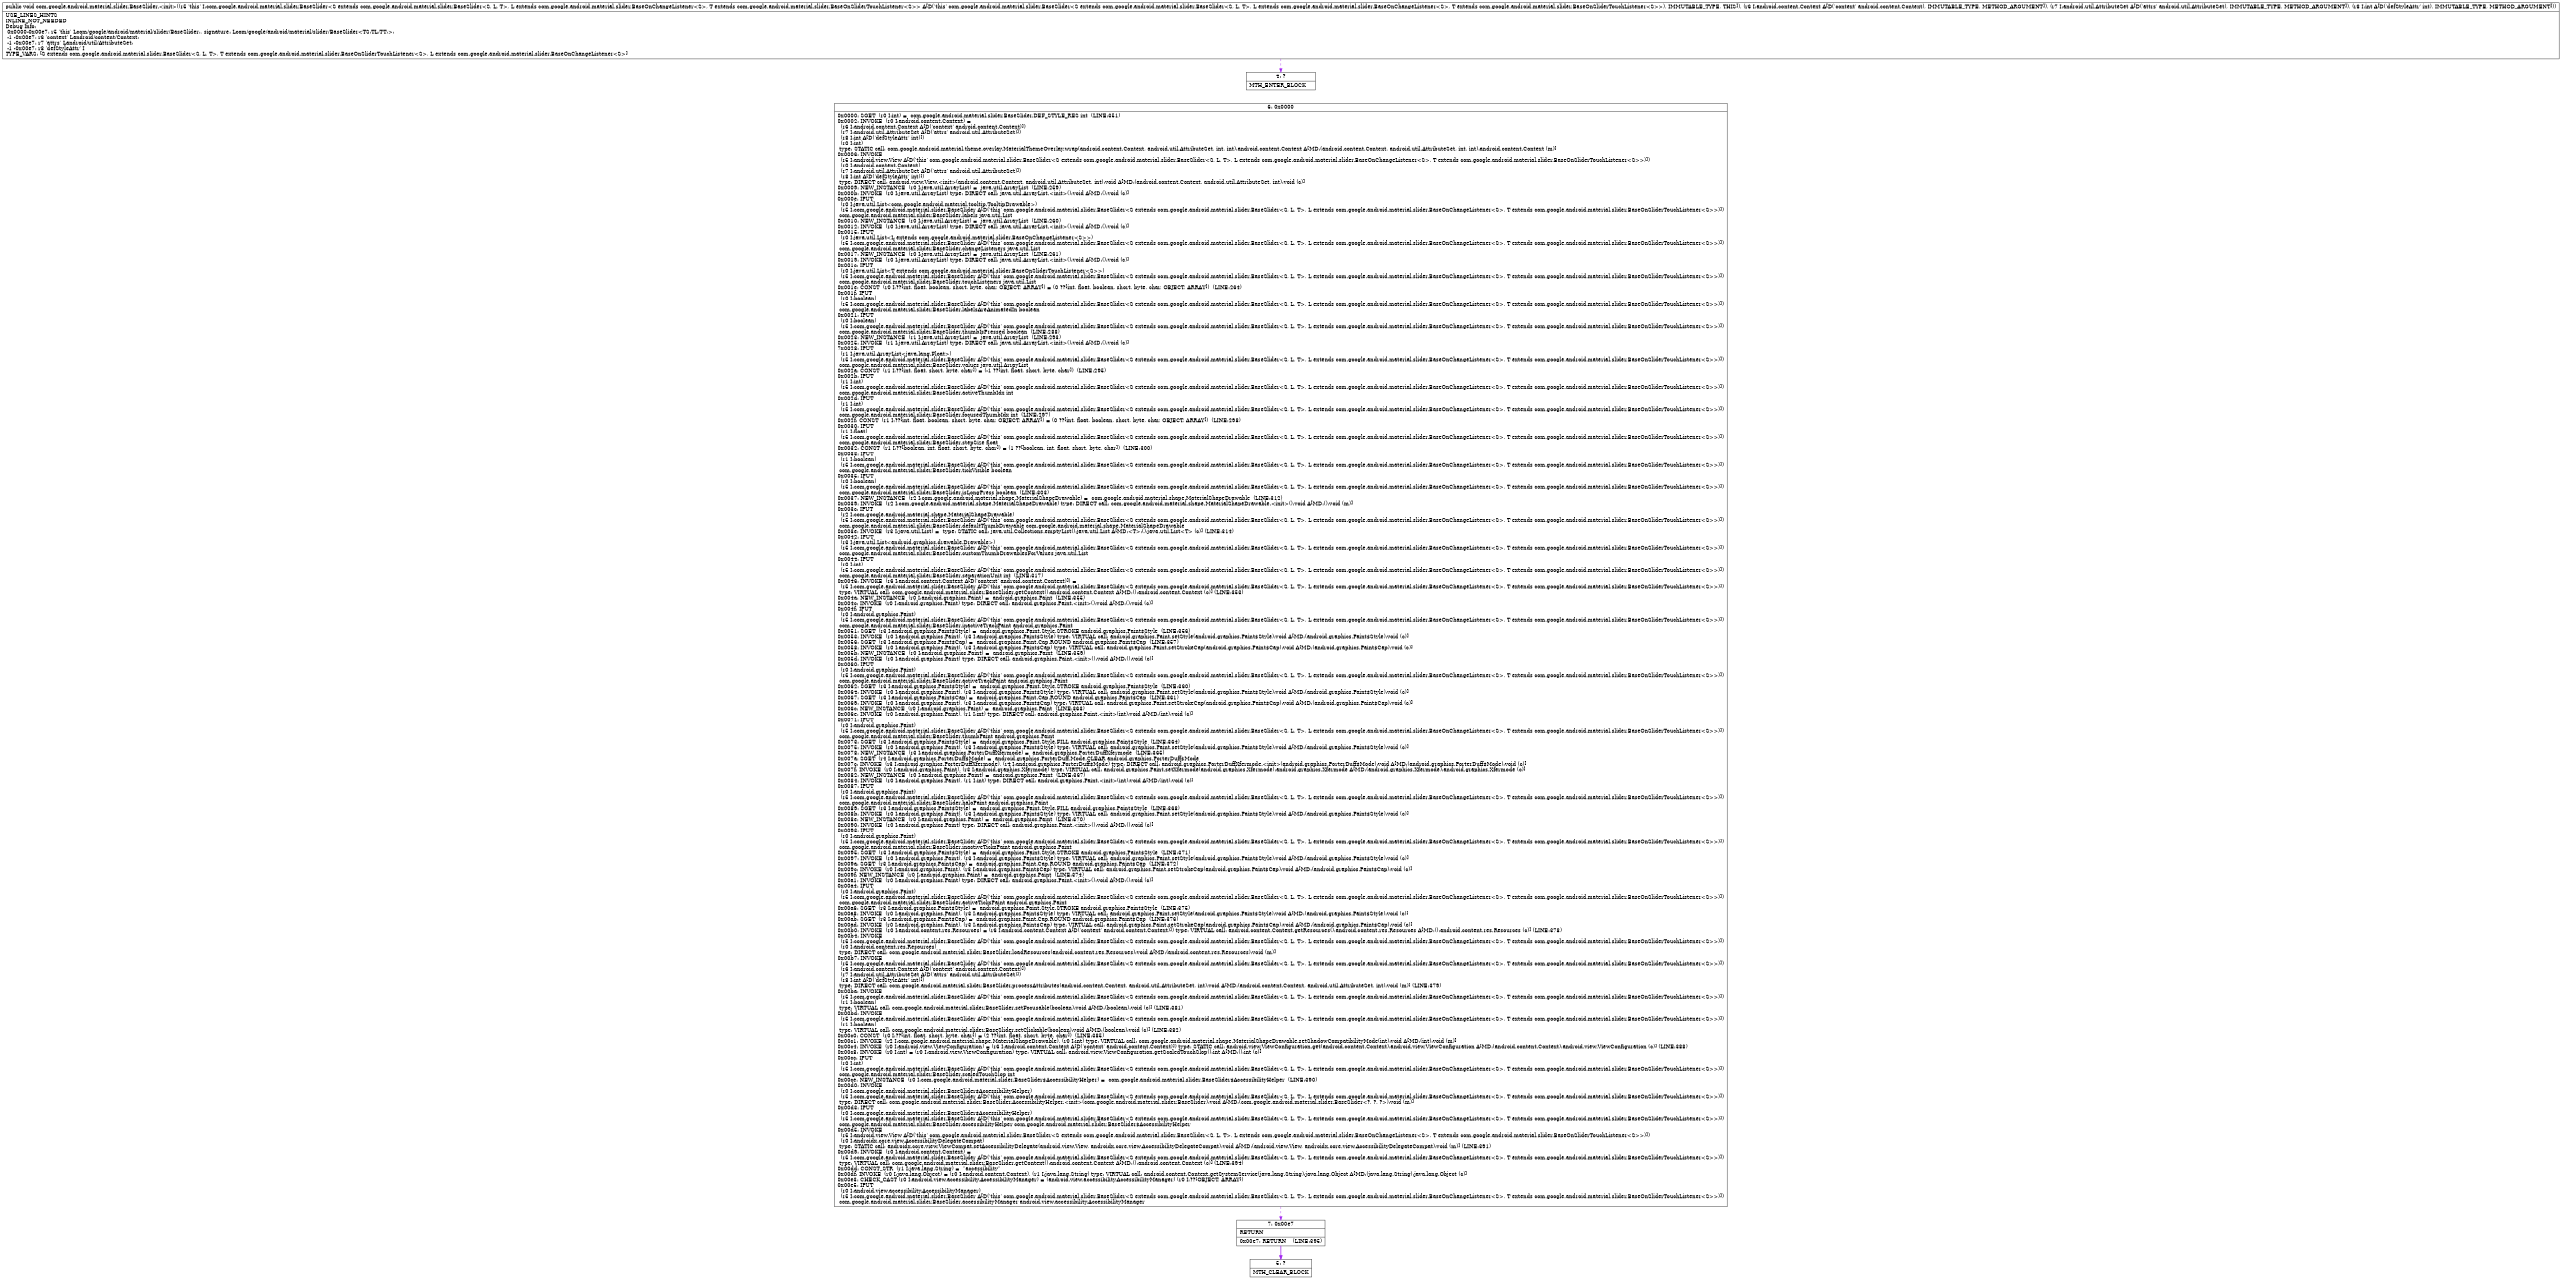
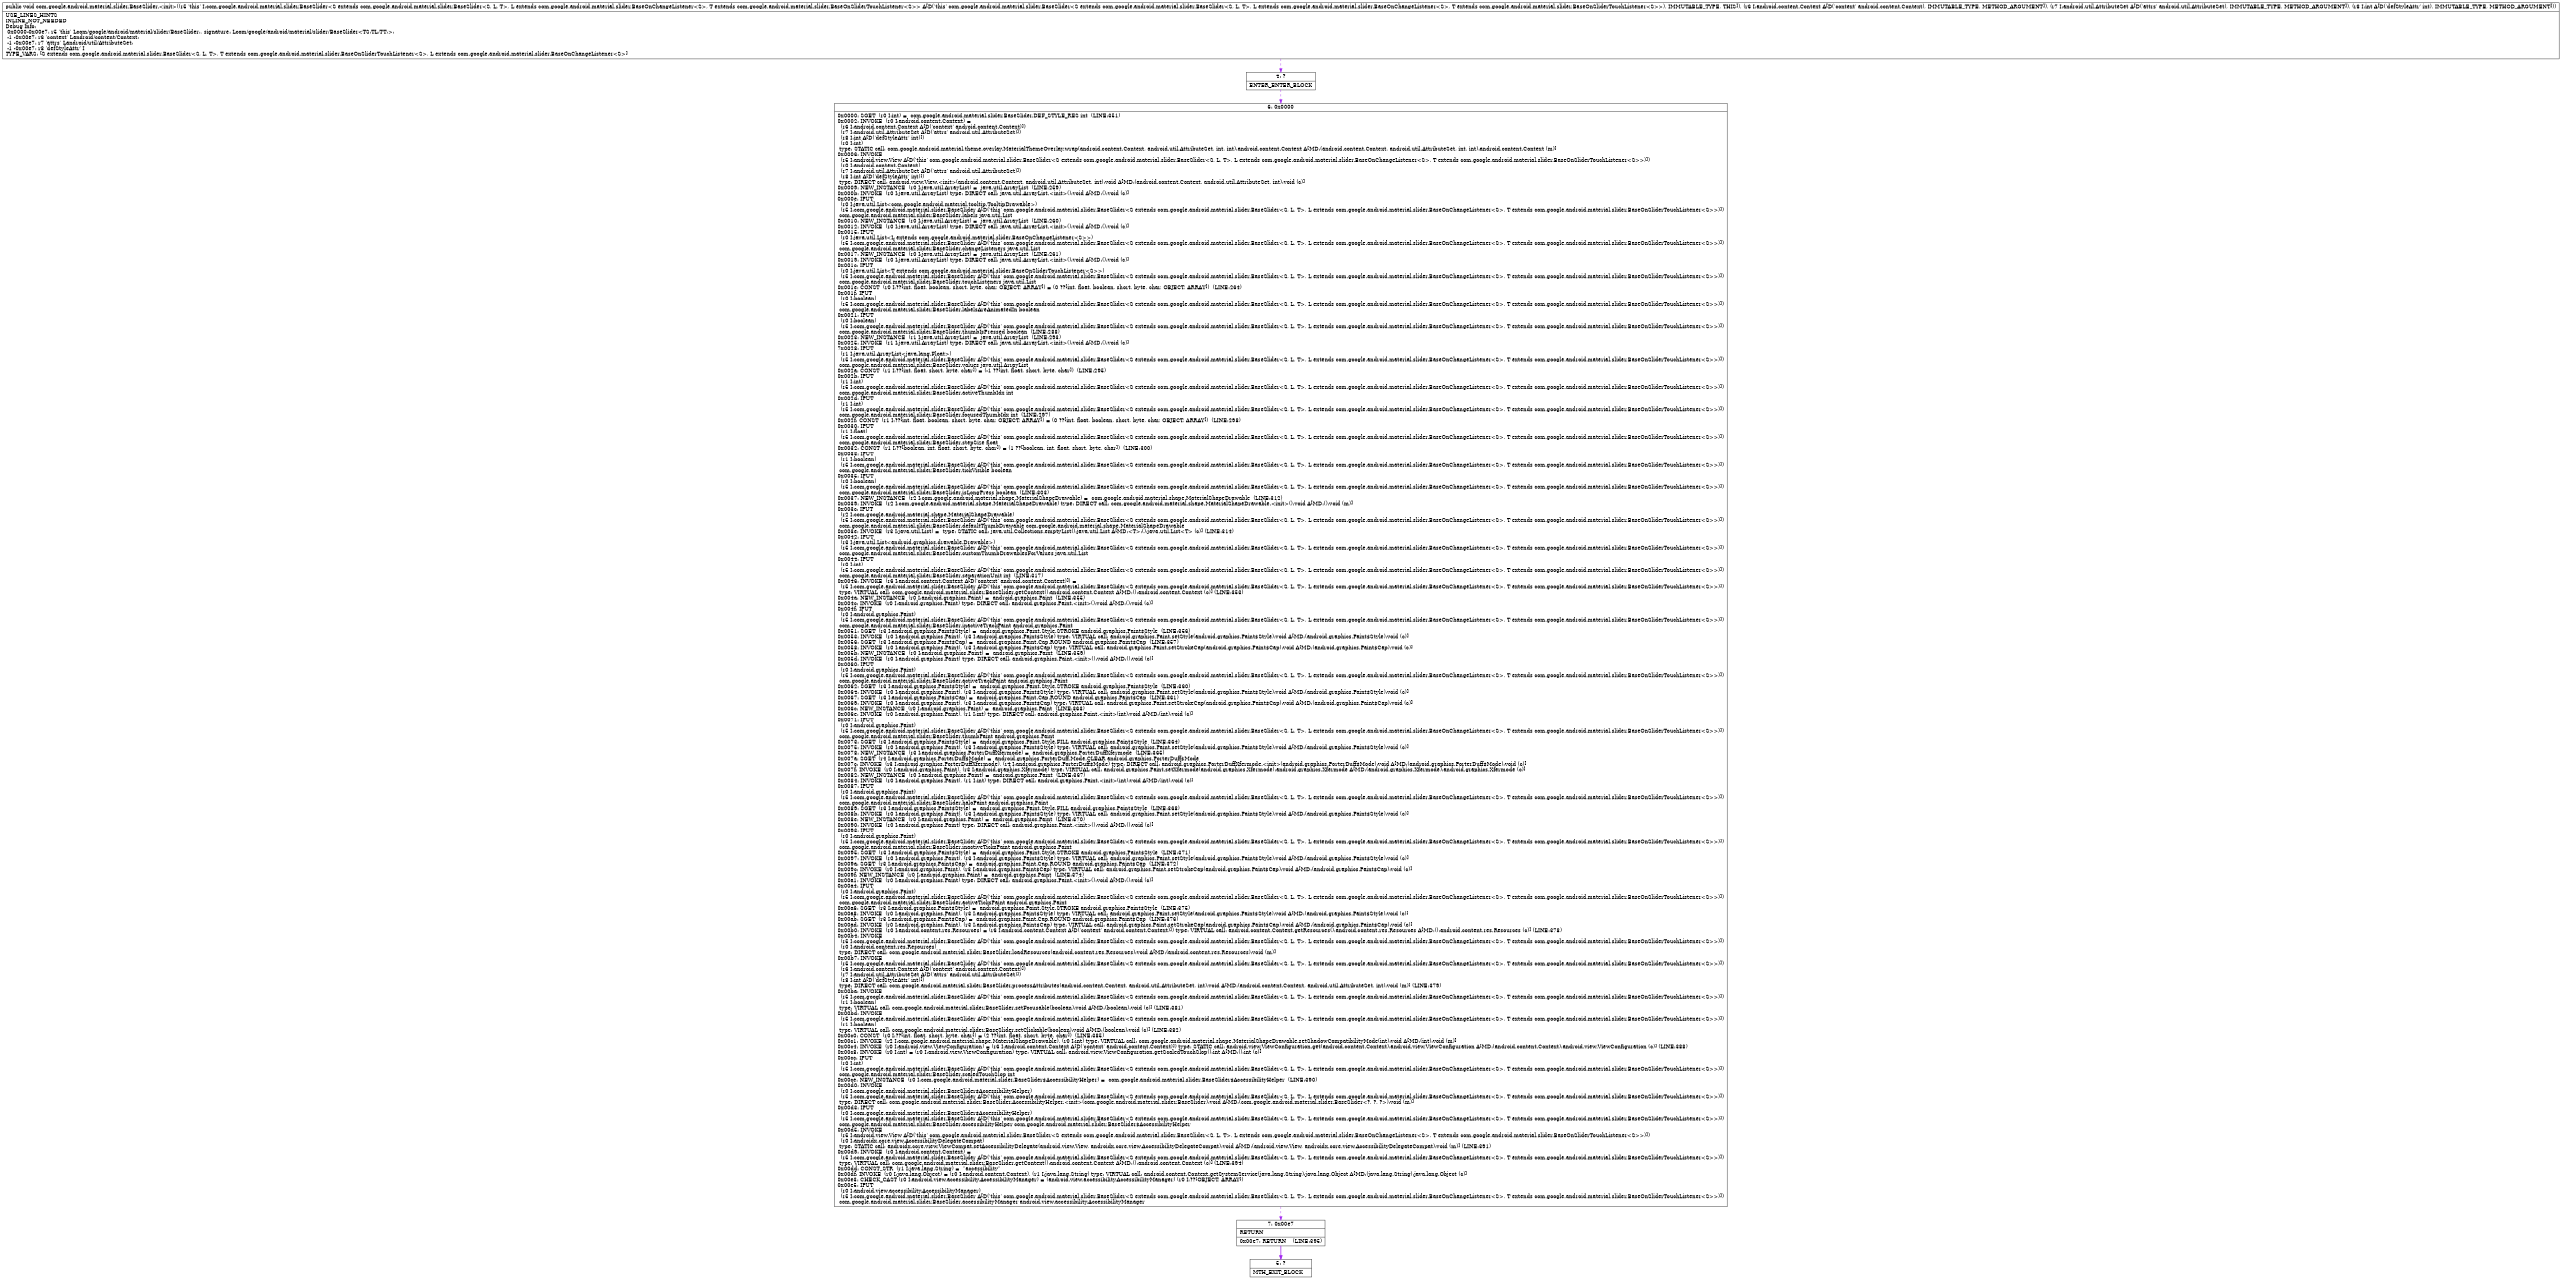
(1278, 85) -> (1281, 85)
none -> (1281, 95)
(1281, 1272) -> (1278, 1272)
